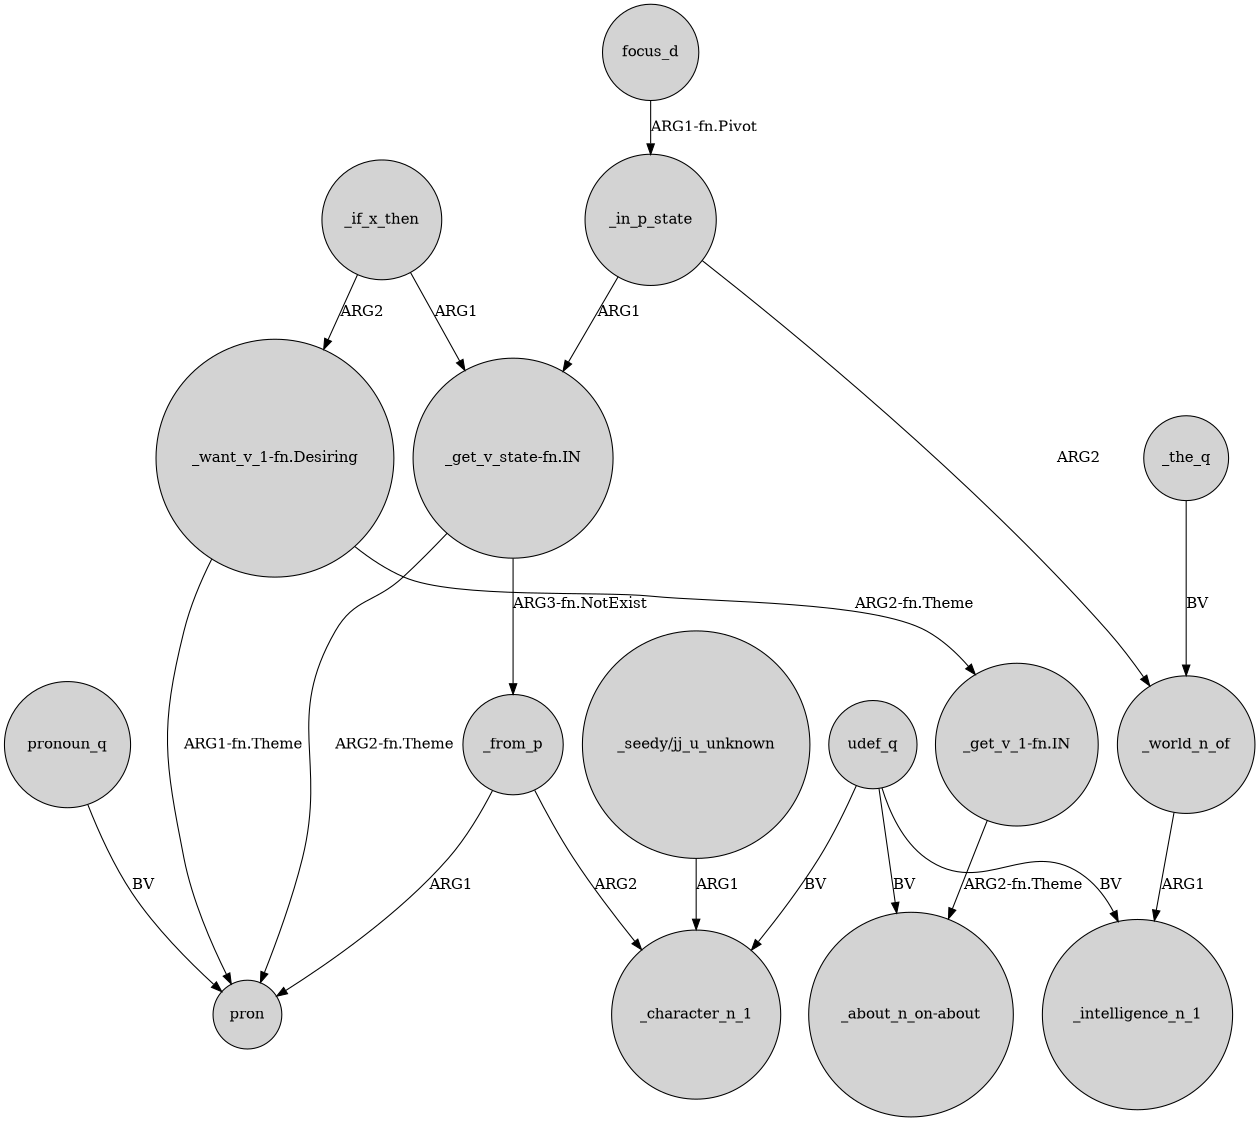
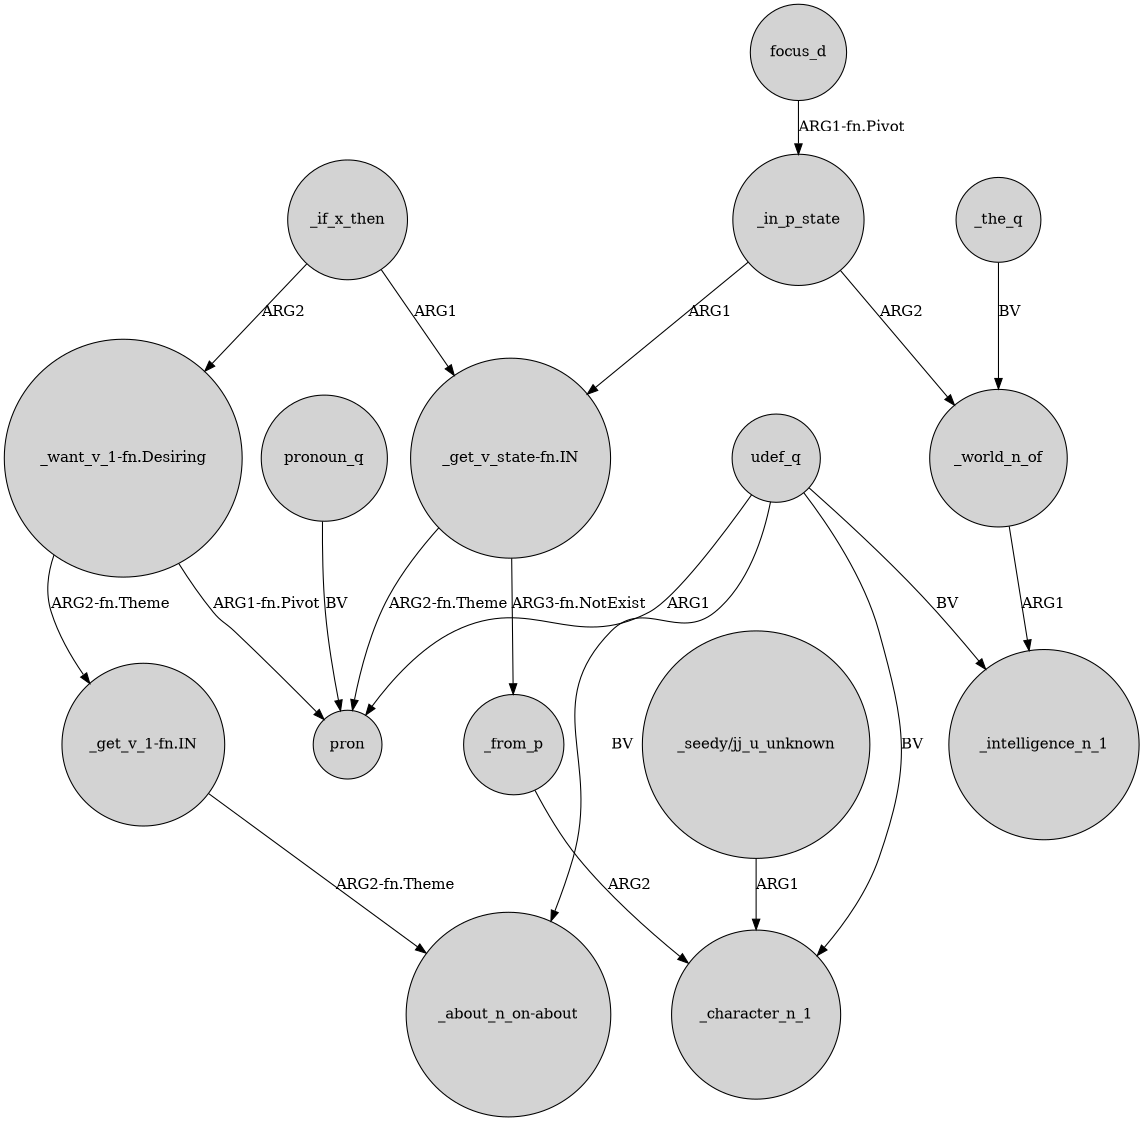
(243, 745) -> (267, 604)
(403, 904) -> (574, 626)
